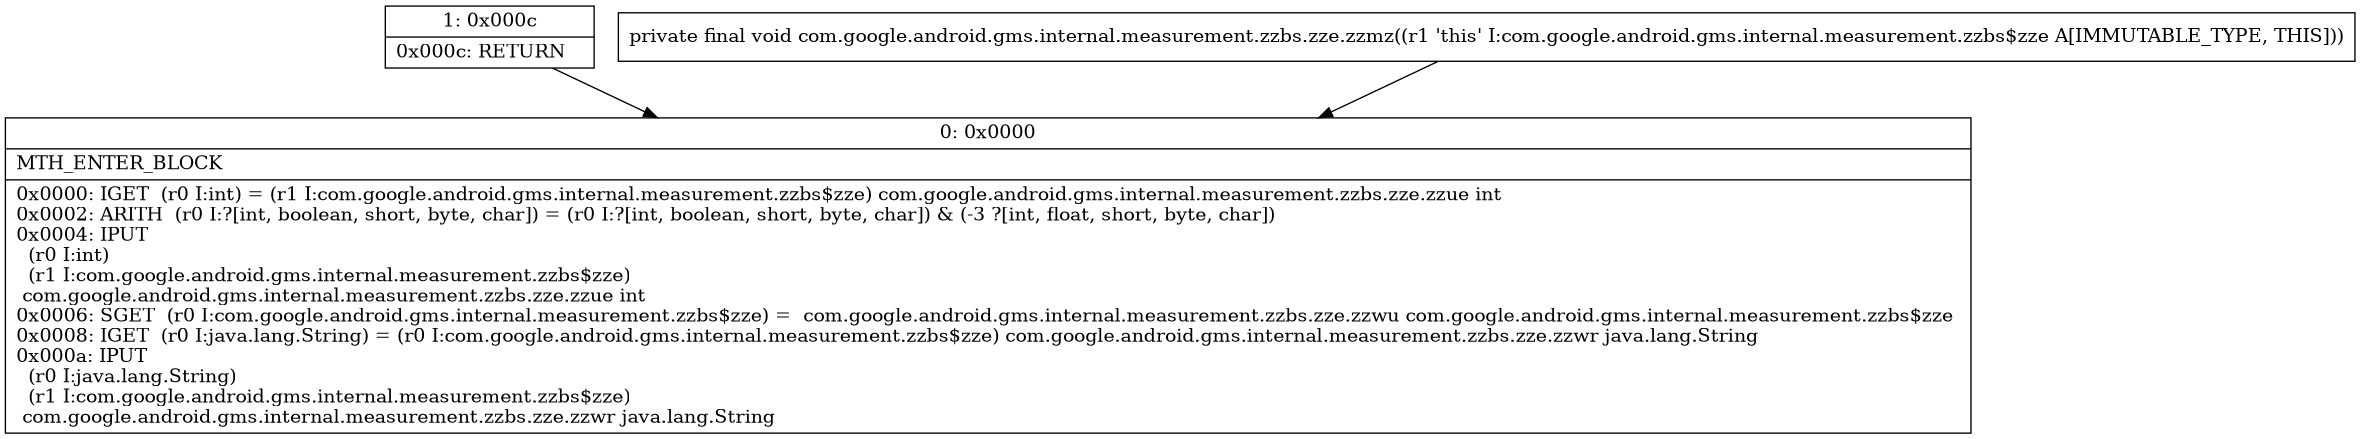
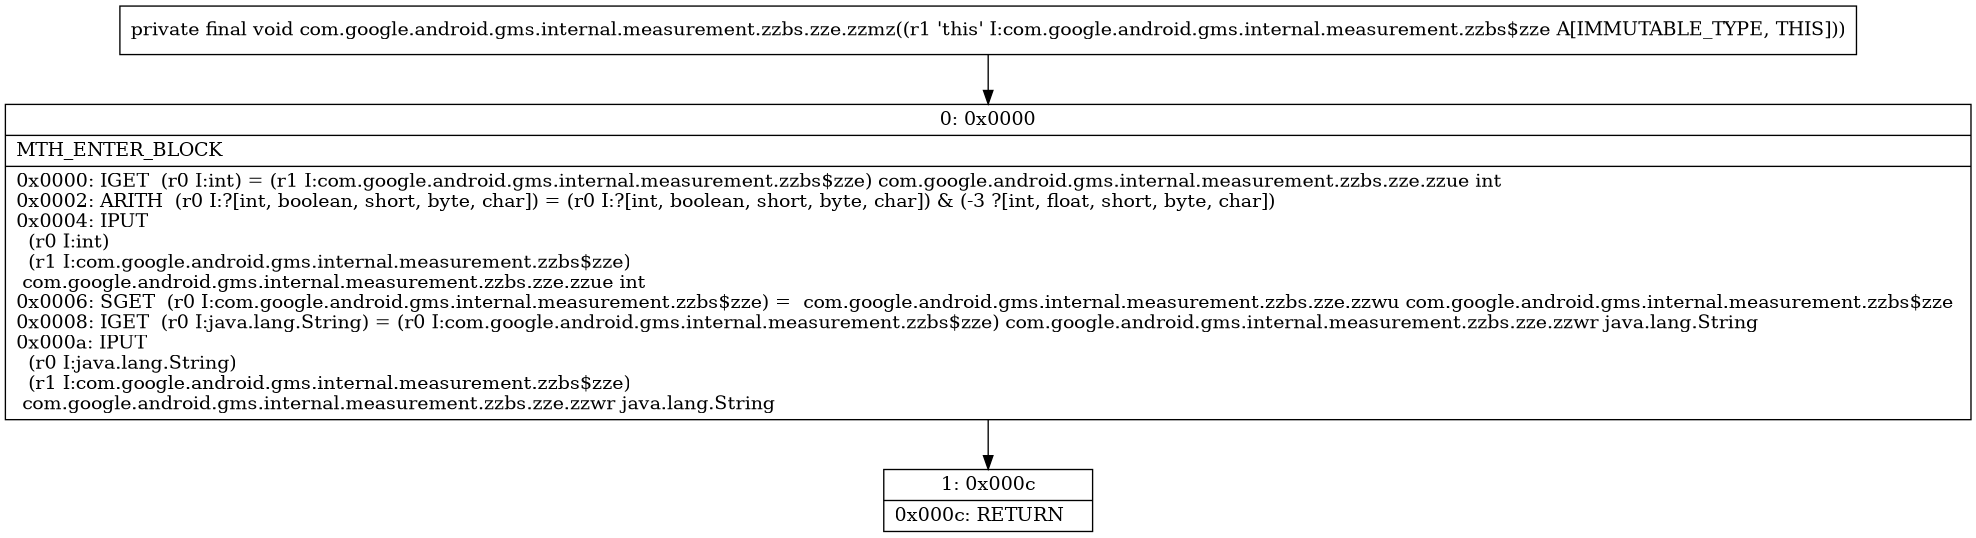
(599, 90) -> (988, 438)
